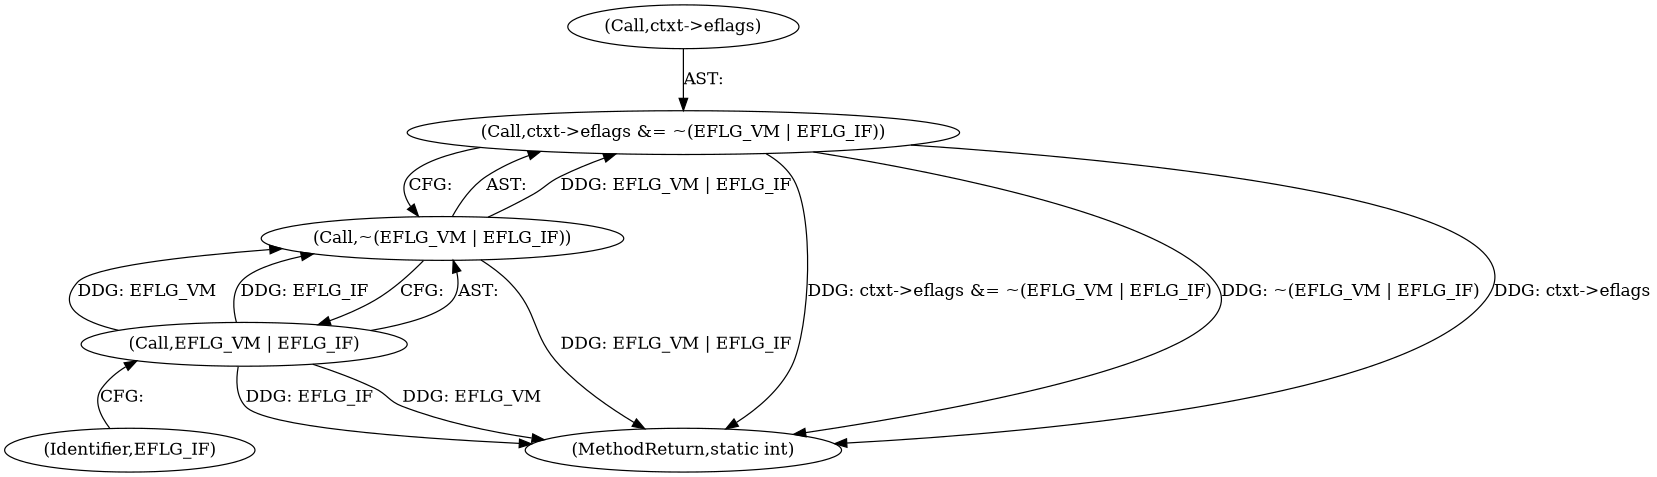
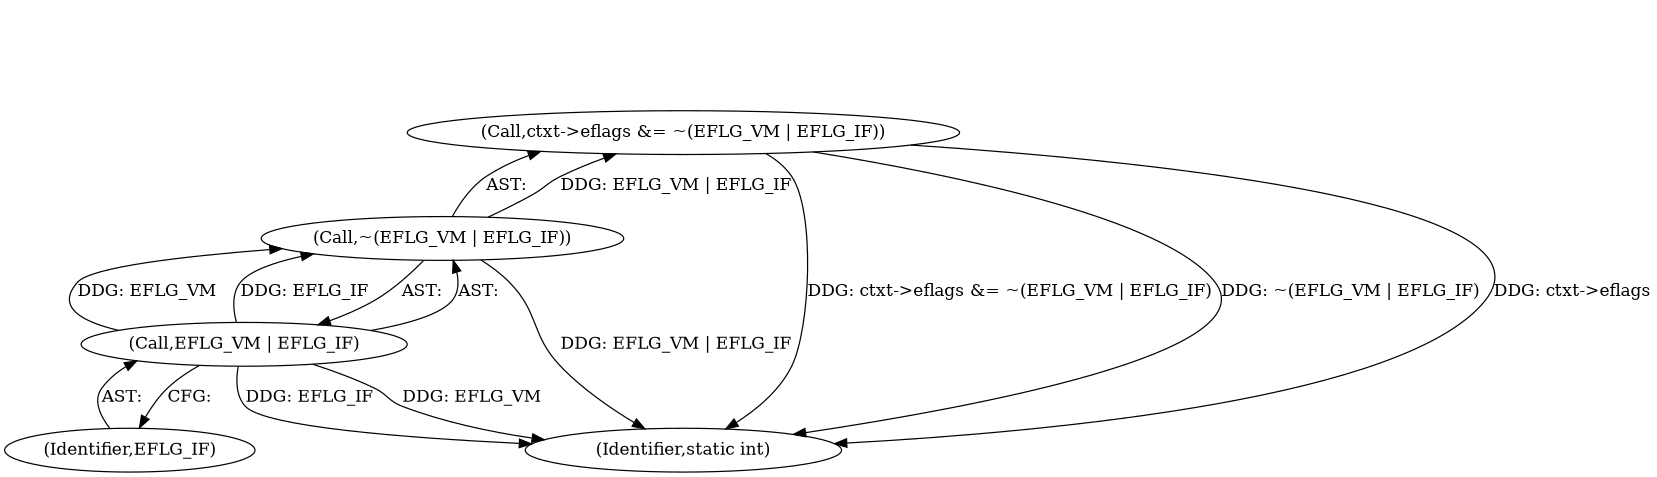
(683, 27) -> none
(427, 163) -> none
(425, 291) -> (425, 291)
none -> (169, 387)
(125, 397) -> (125, 397)
(683, 450) -> (683, 450)
